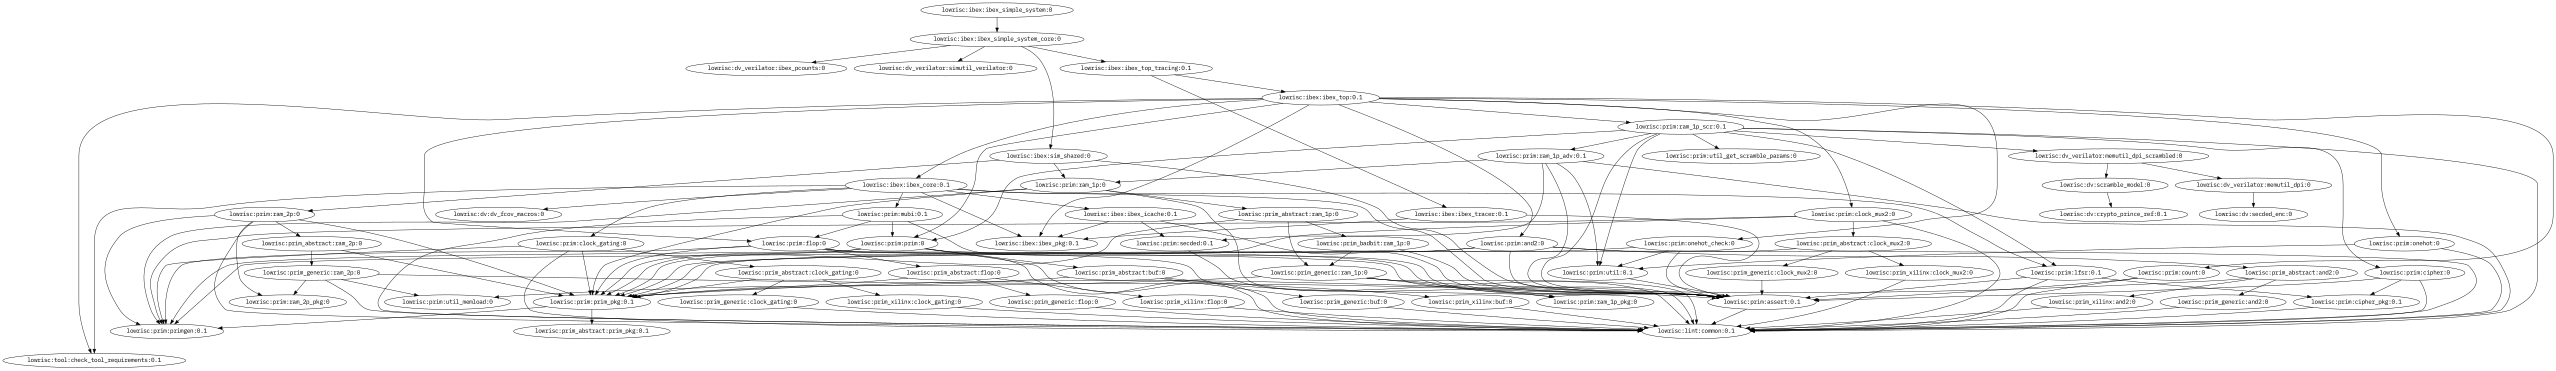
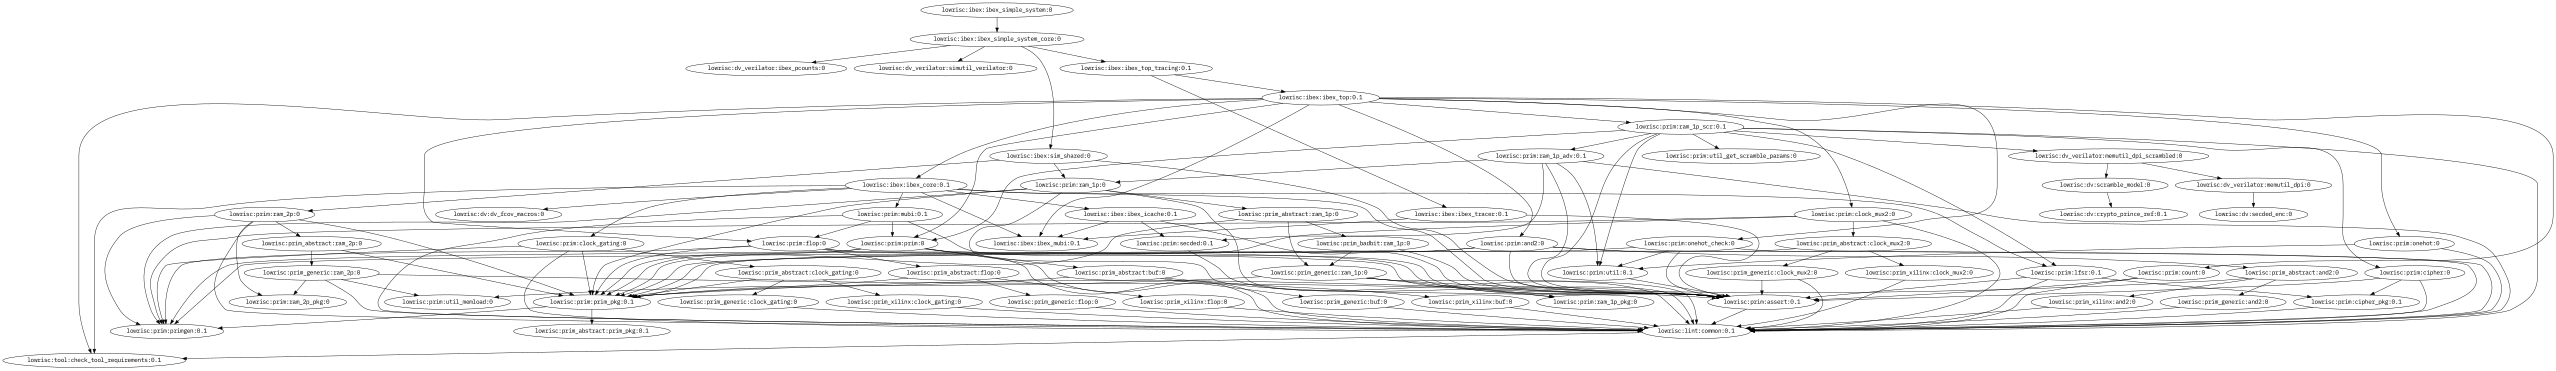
(1037, 244) -> (1037, 244)
(1190, 268) -> (1204, 268)
none -> (2490, 279)
none -> (1807, 317)
none -> (915, 346)
